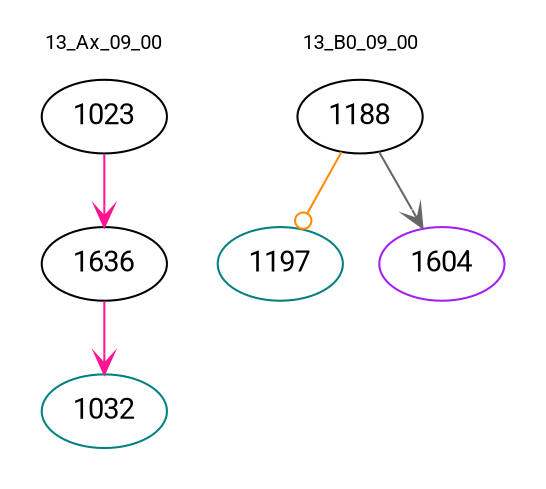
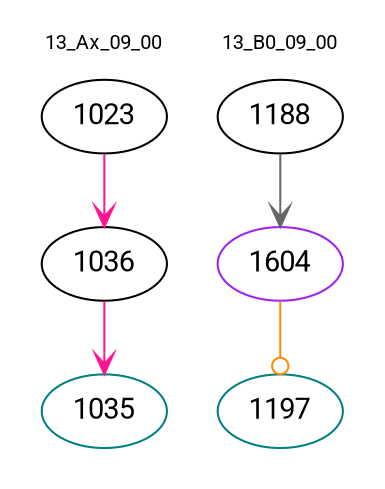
(325, 182) -> (280, 330)
(104, 264) -> (104, 264)
(104, 411) -> (104, 411)
